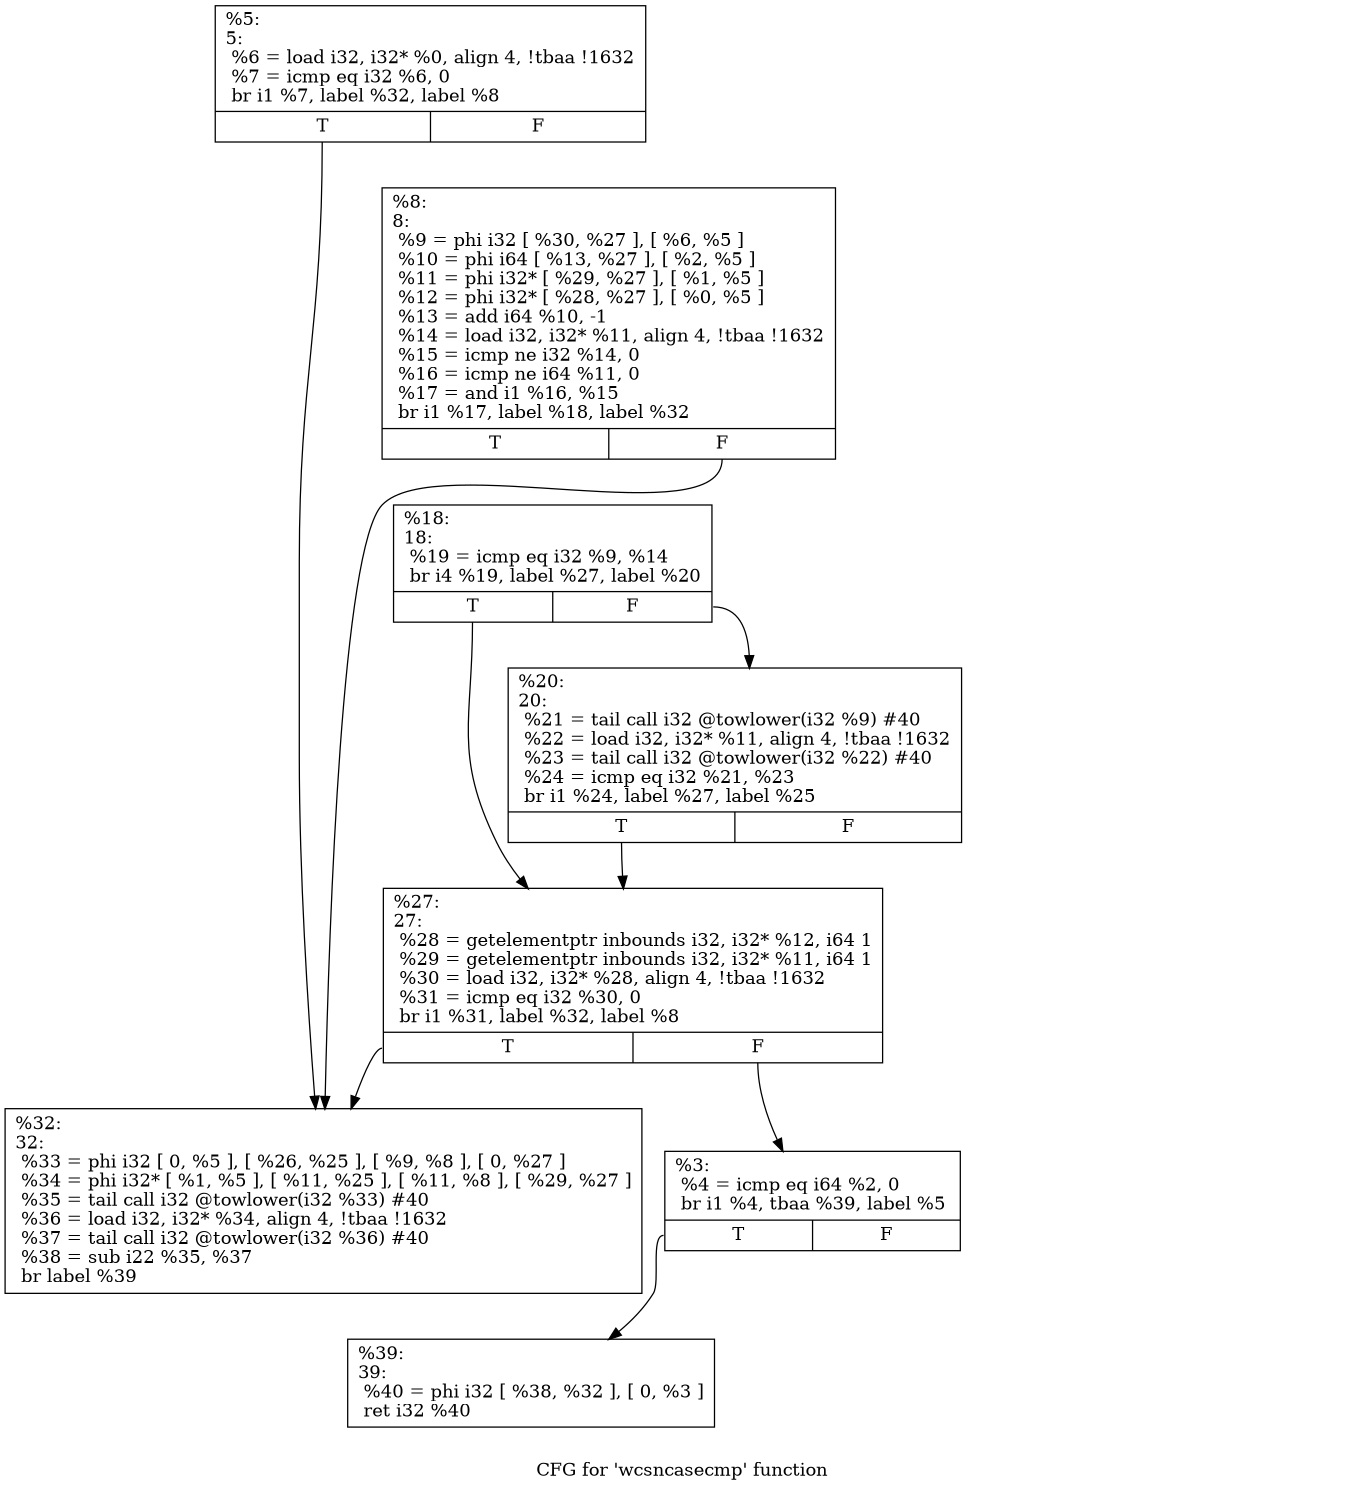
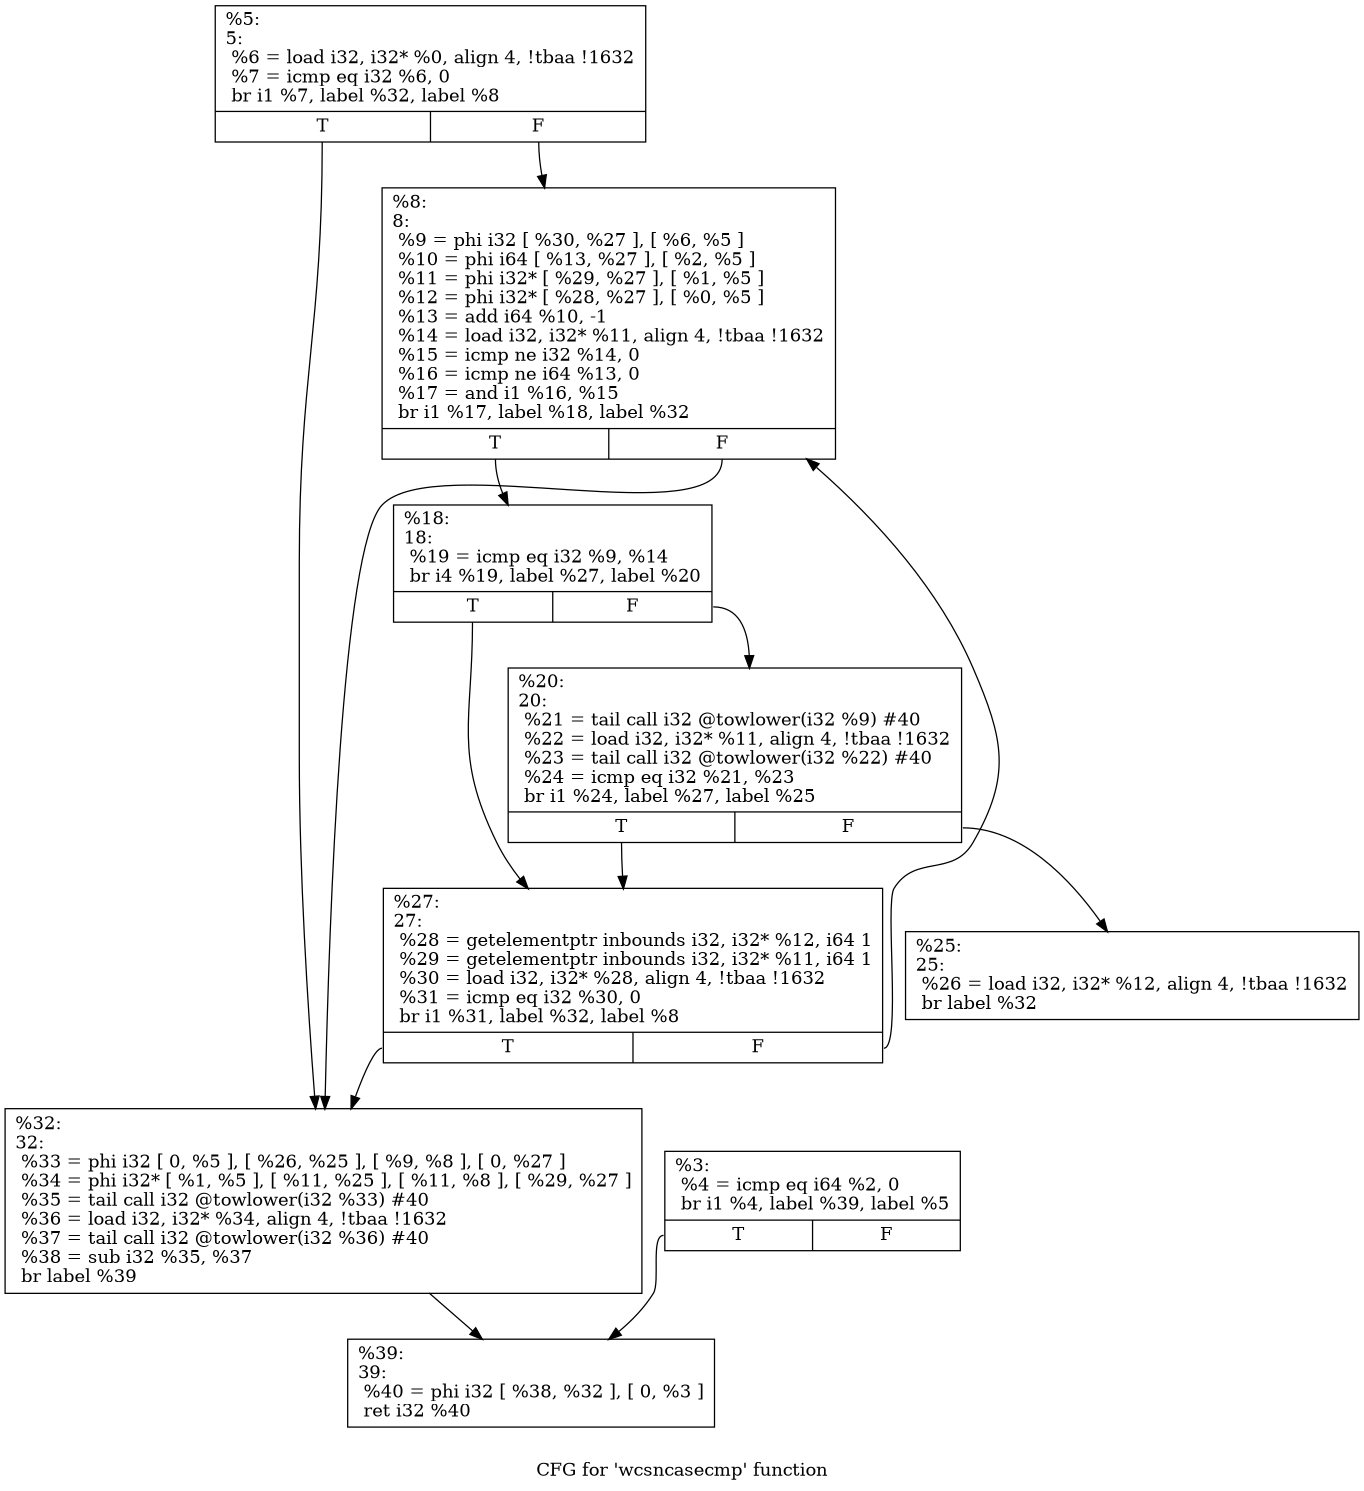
none -> (540, 159)
(516, 374) -> (516, 374)
none -> (497, 477)
none -> (1132, 976)
(764, 1102) -> (999, 756)
(811, 1204) -> (813, 1204)
(134, 1258) -> (134, 1258)
none -> (451, 1312)
